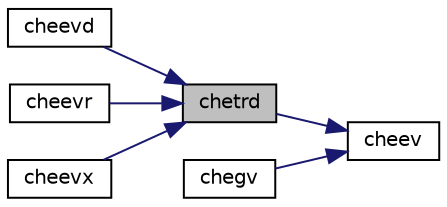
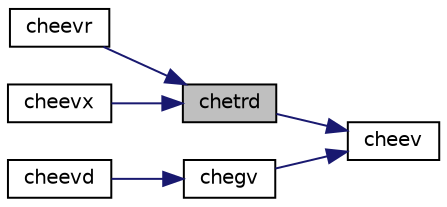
(135, 61) -> (137, 179)
